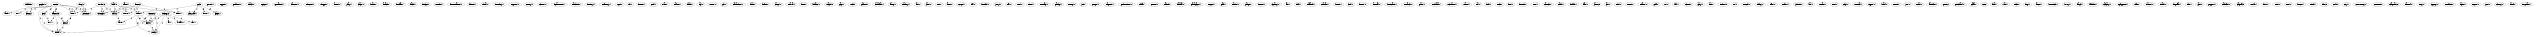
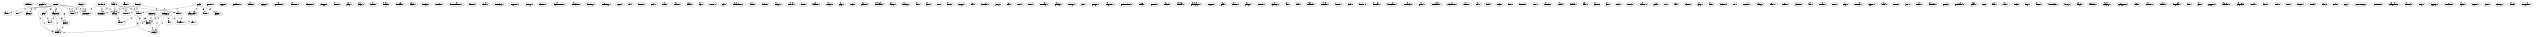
(70, 18) -> (63, 12)
